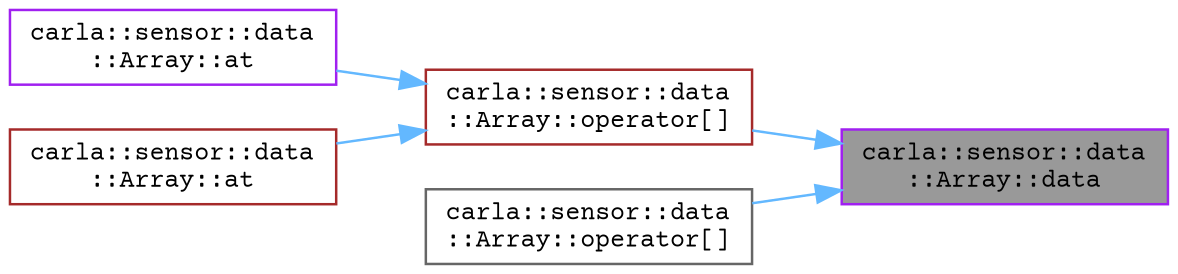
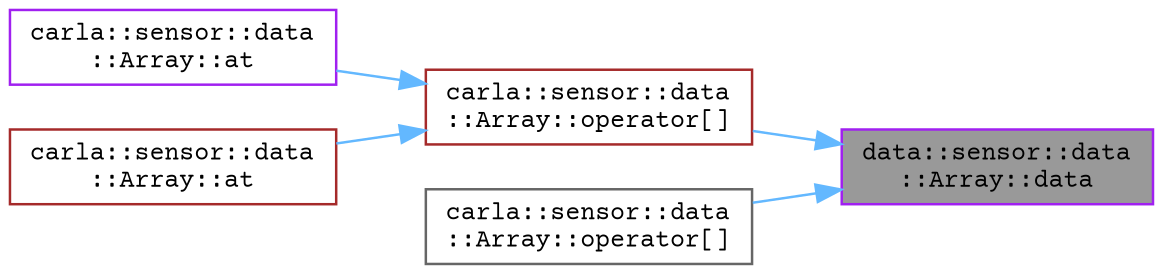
(1005, 167) -> (997, 167)
